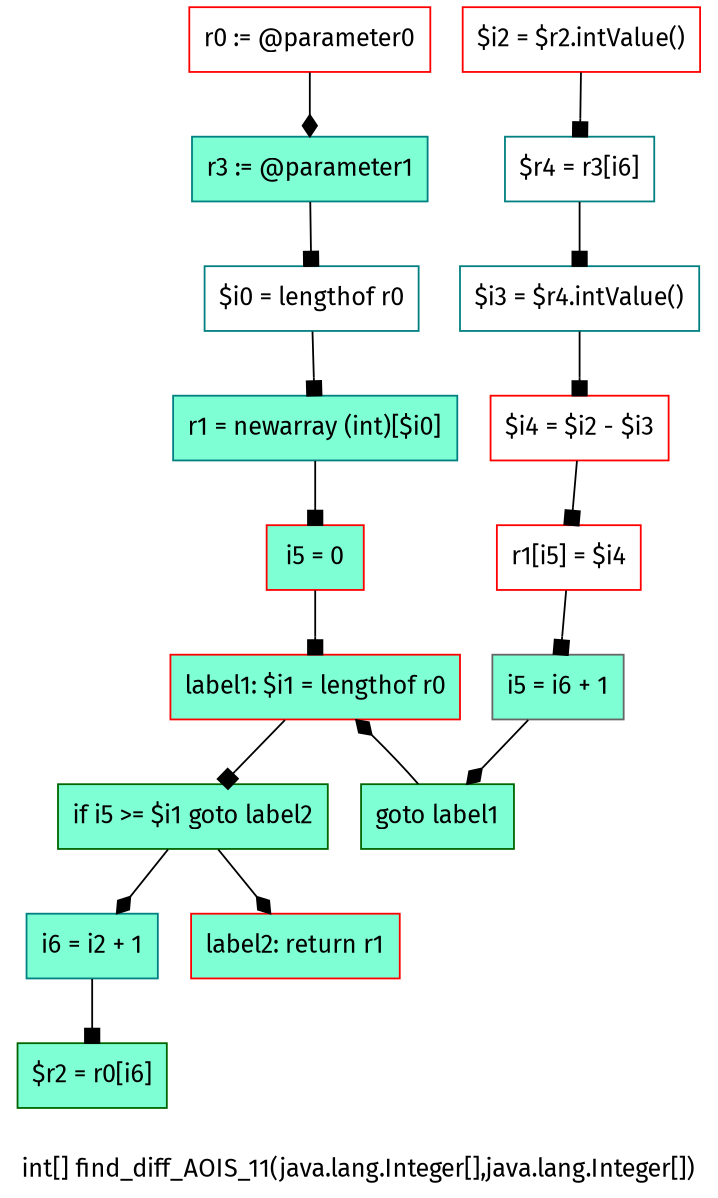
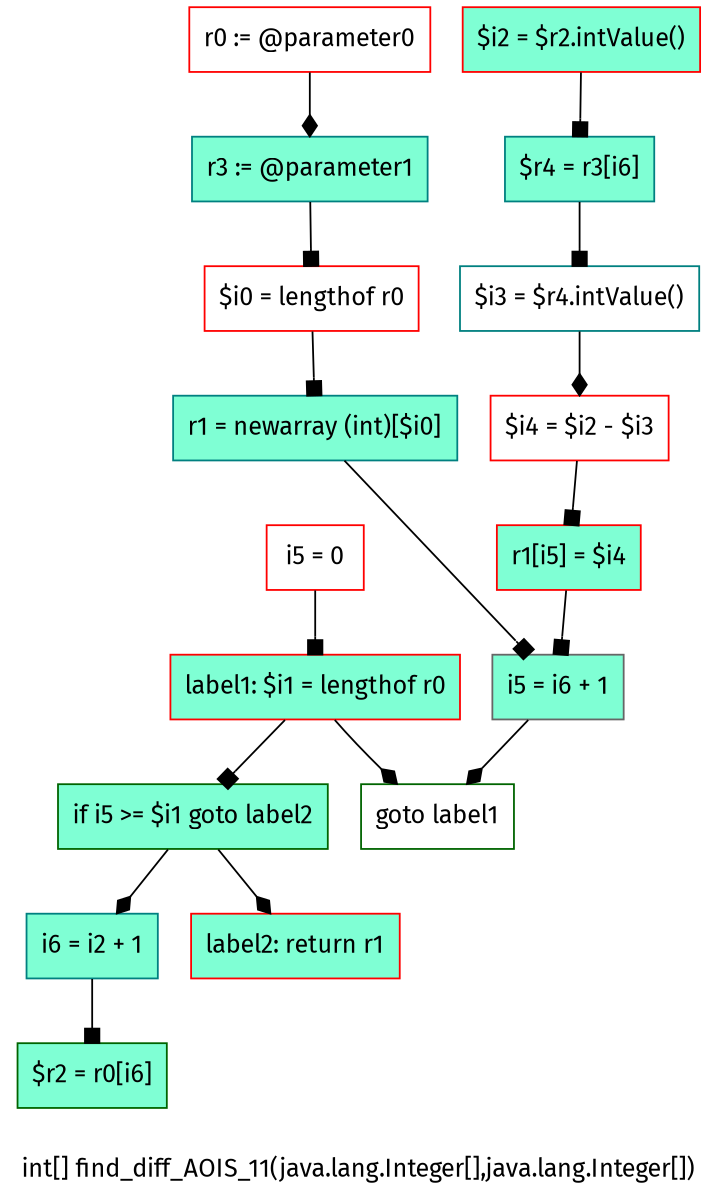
(581, 40) -> (581, 40)
(580, 169) -> (580, 169)
(312, 299) -> (312, 299)
(580, 354) -> (580, 354)
(315, 484) -> (430, 551)
(315, 558) -> (315, 558)
(569, 558) -> (569, 558)
(395, 759) -> (358, 745)
(438, 817) -> (438, 817)
